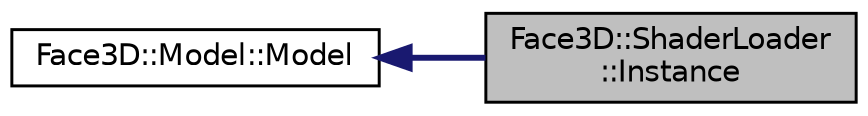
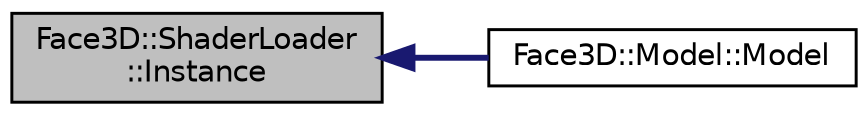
(448, 58) -> (451, 58)
